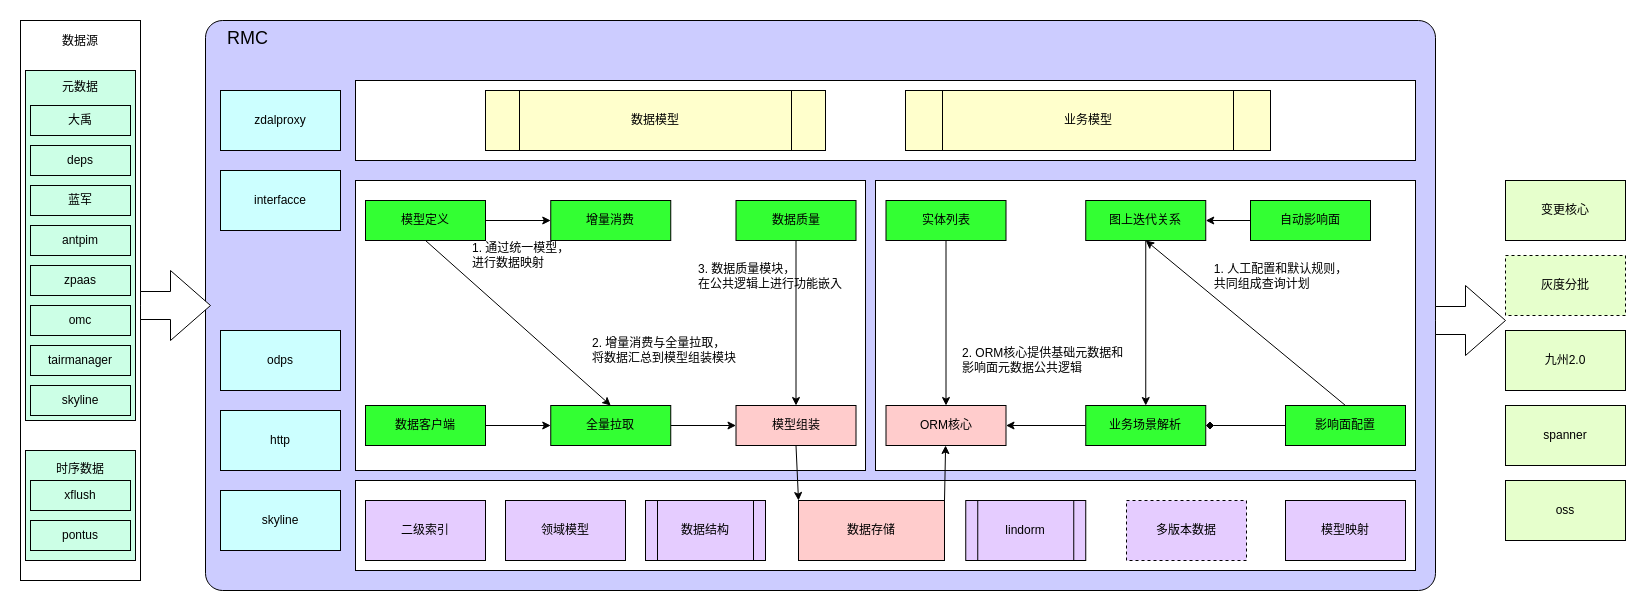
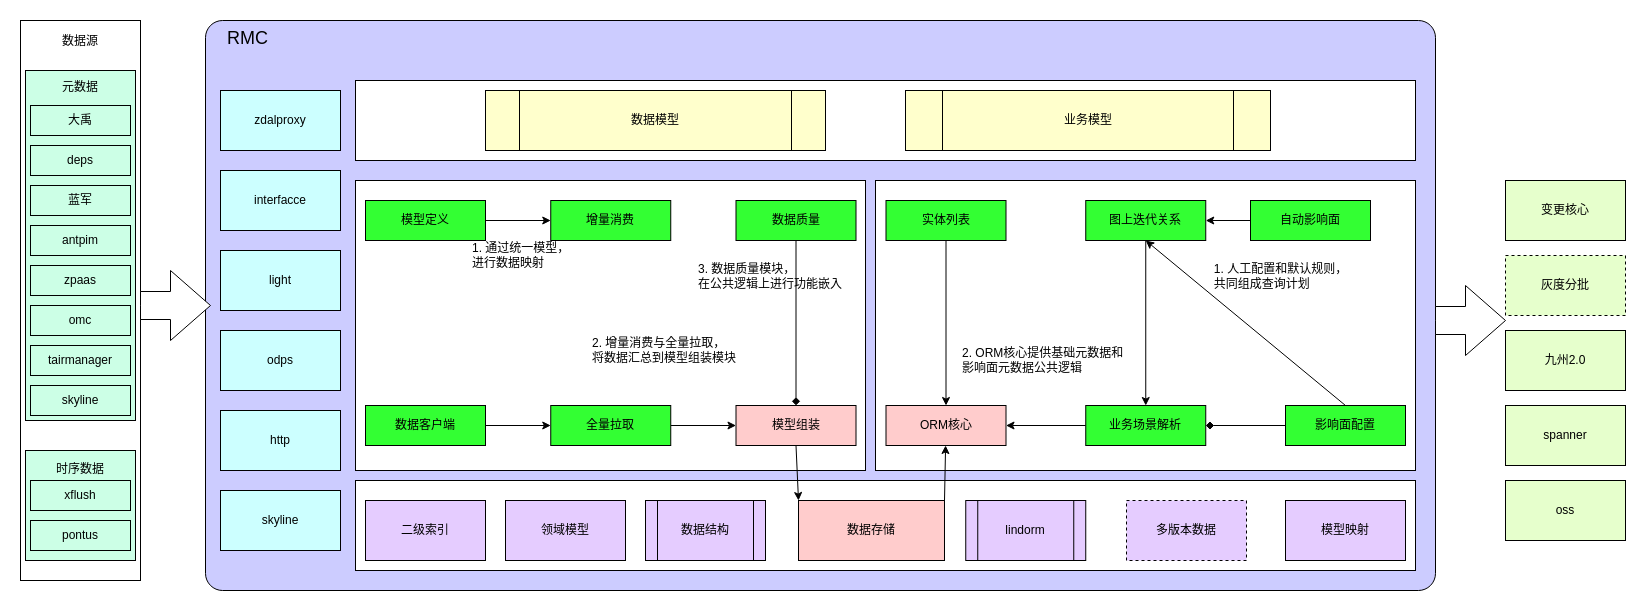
none -> (281, 281)
(515, 321) -> none
(796, 397) -> (796, 396)
